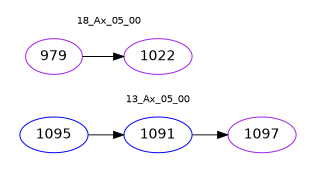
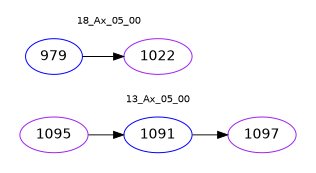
(54, 57) -> (54, 57)
(54, 135) -> (54, 135)
